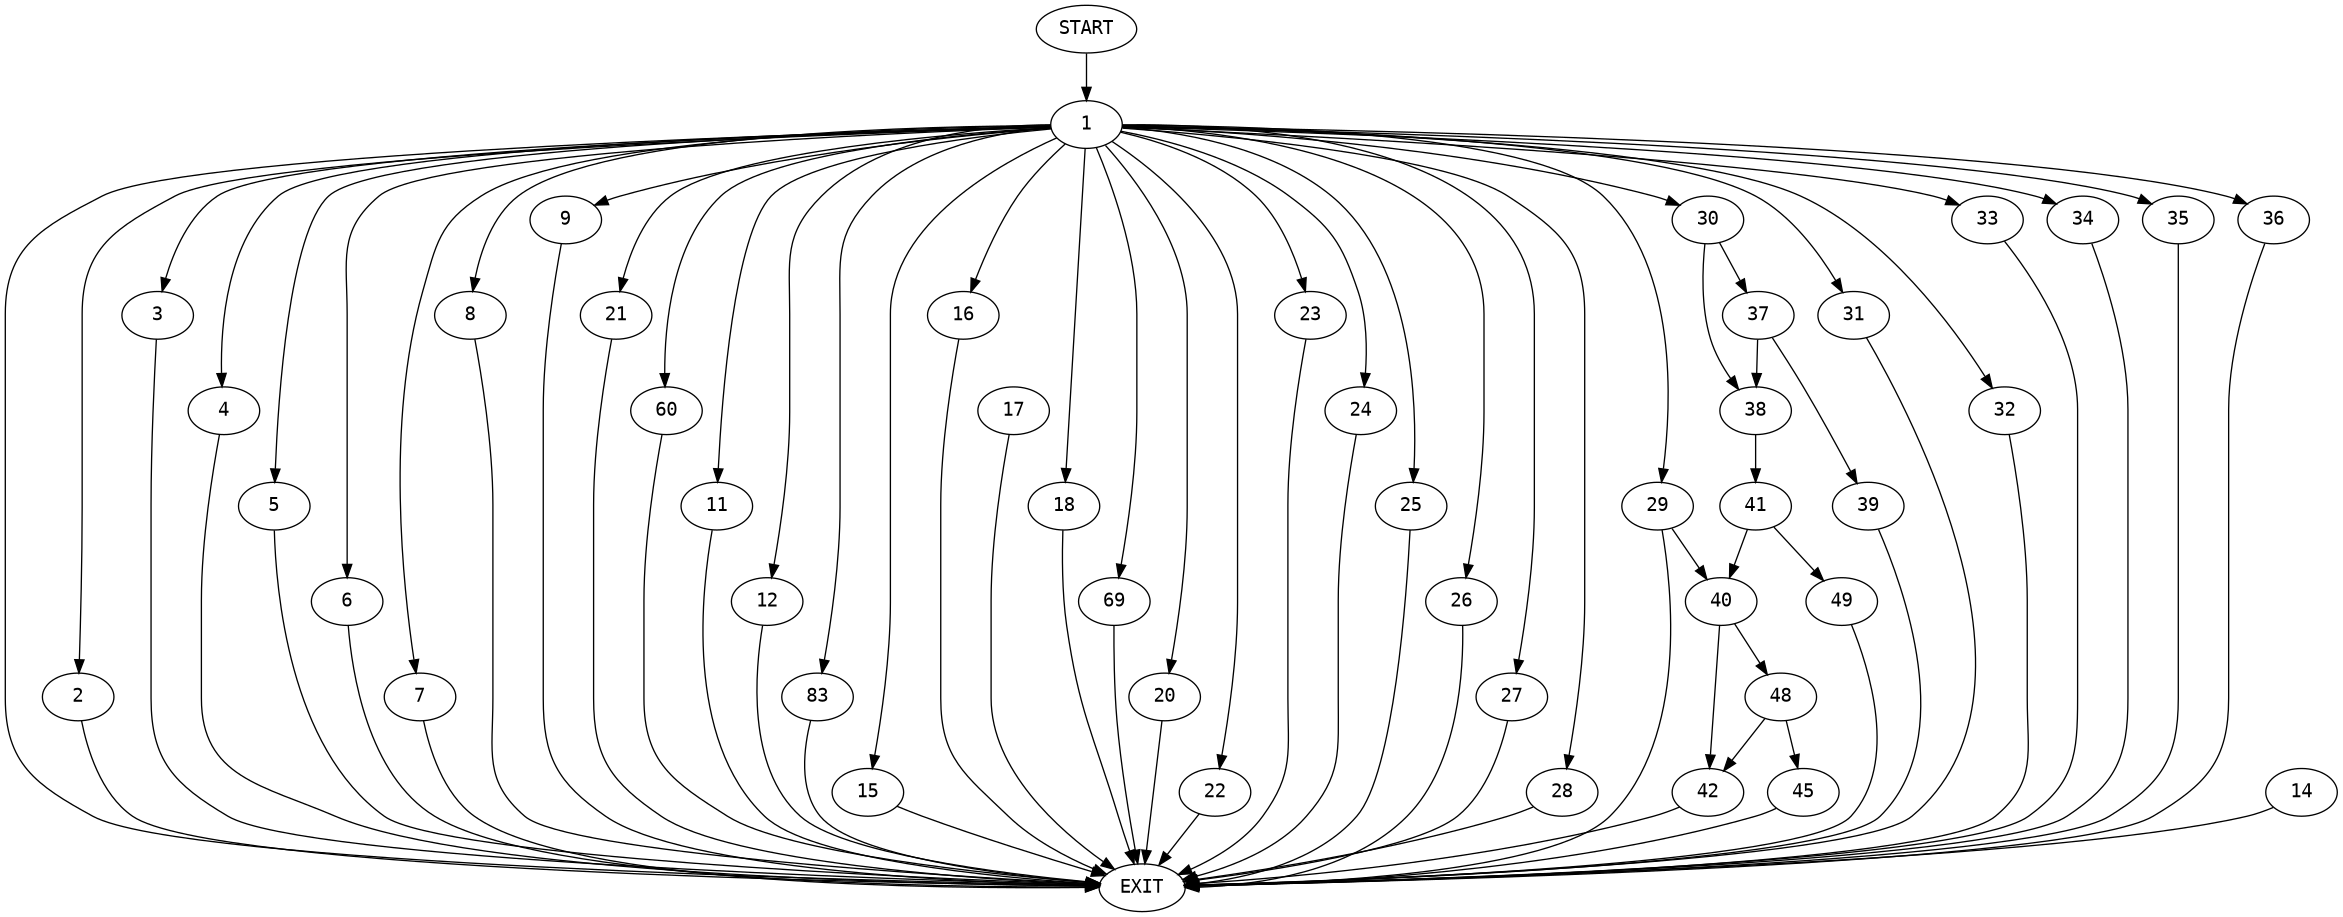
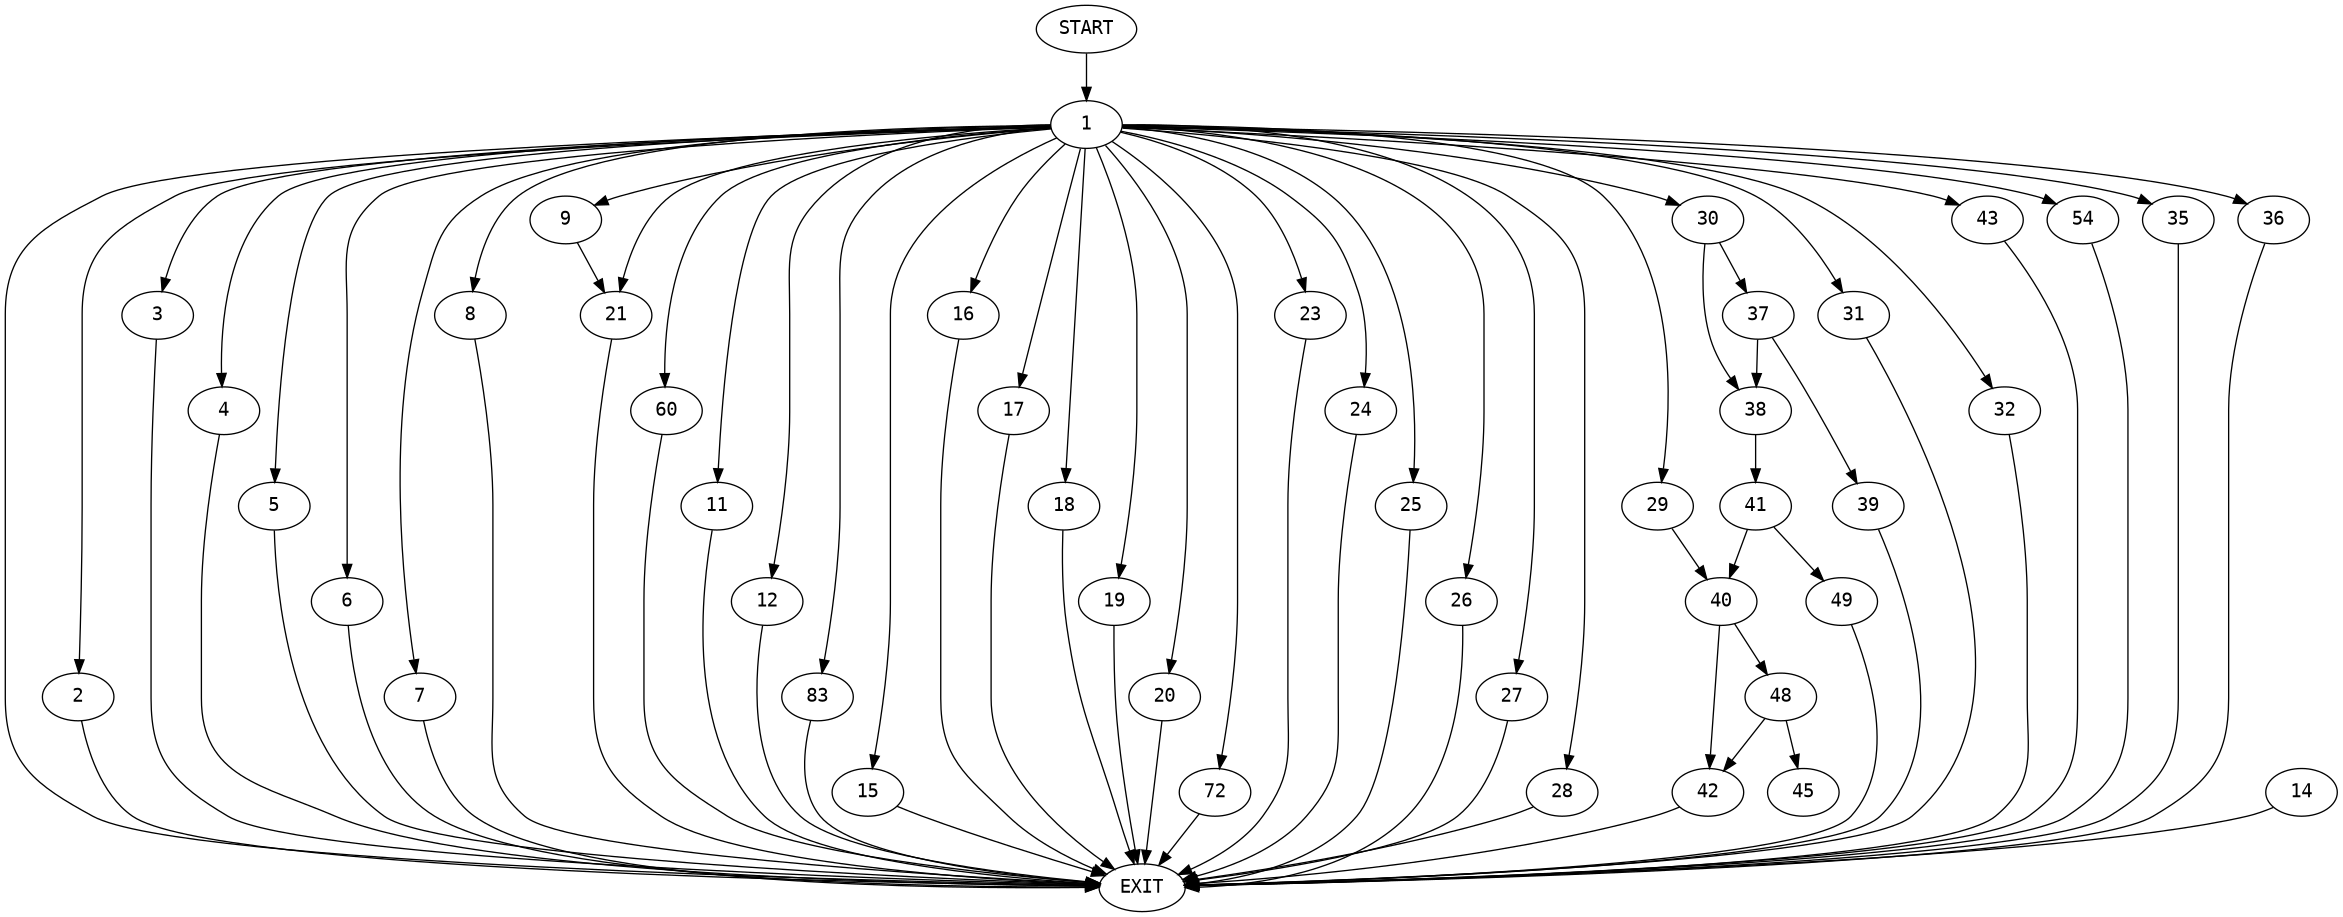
(1988, 220) -> (1988, 220)
(2083, 220) -> (2083, 220)
none -> (1051, 261)
(1114, 602) -> (1114, 602)
(565, 781) -> (588, 262)
(1215, 792) -> (1215, 792)
(1522, 854) -> none
(1534, 861) -> none
